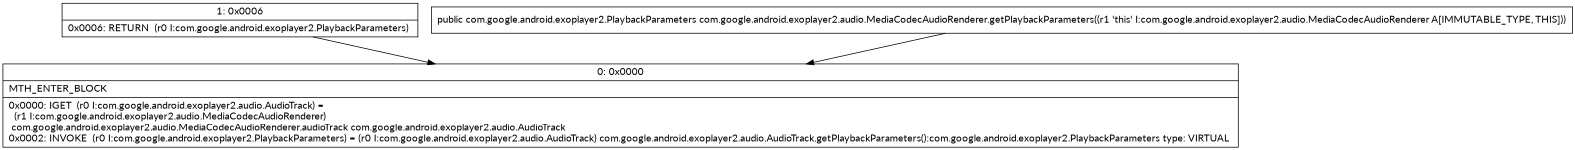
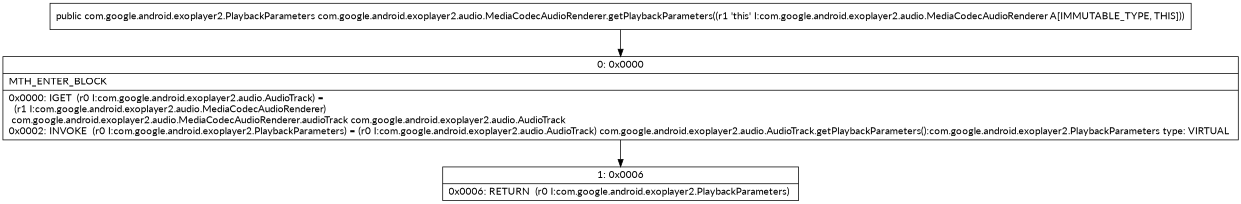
(370, 50) -> (621, 150)
